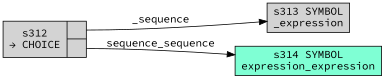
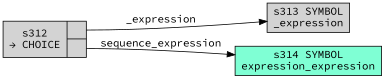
(161, 20) -> (161, 20)
(161, 44) -> (161, 44)
